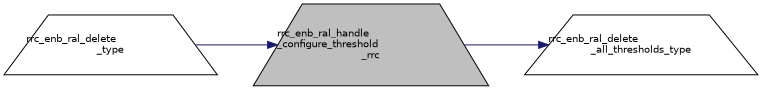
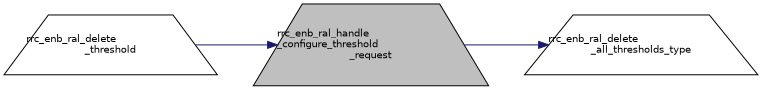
(111, 45) -> (111, 45)
(371, 45) -> (371, 45)
